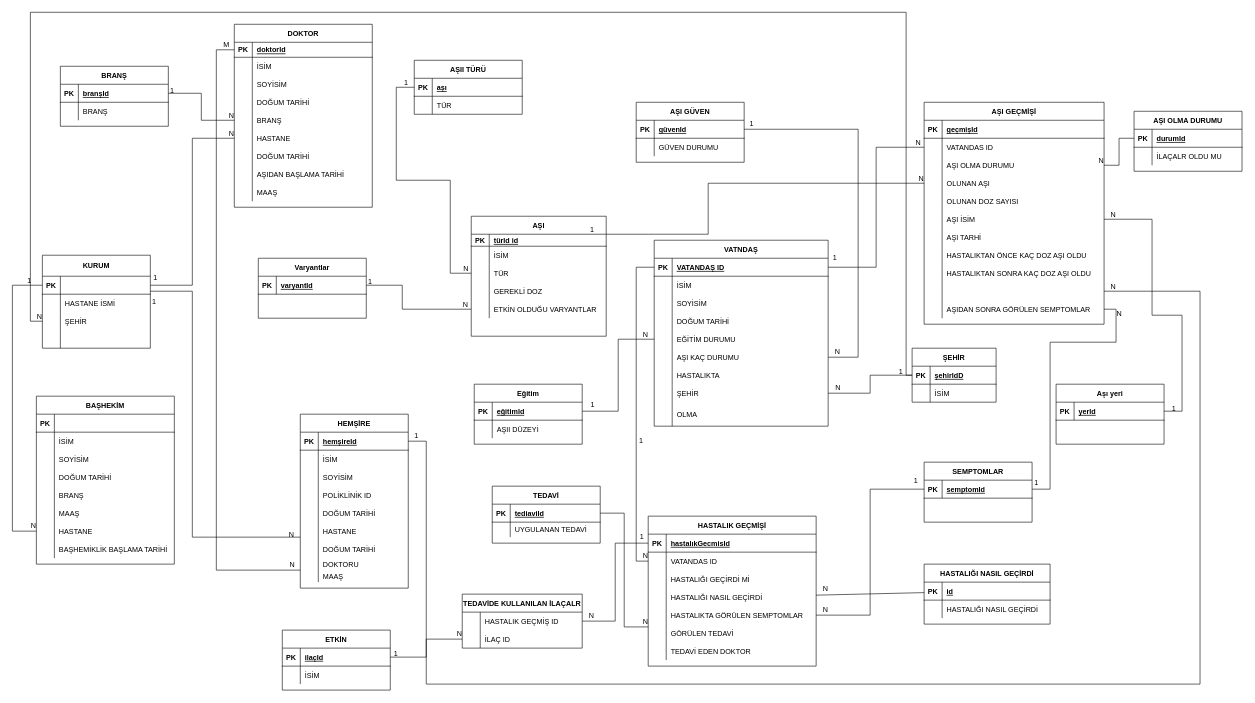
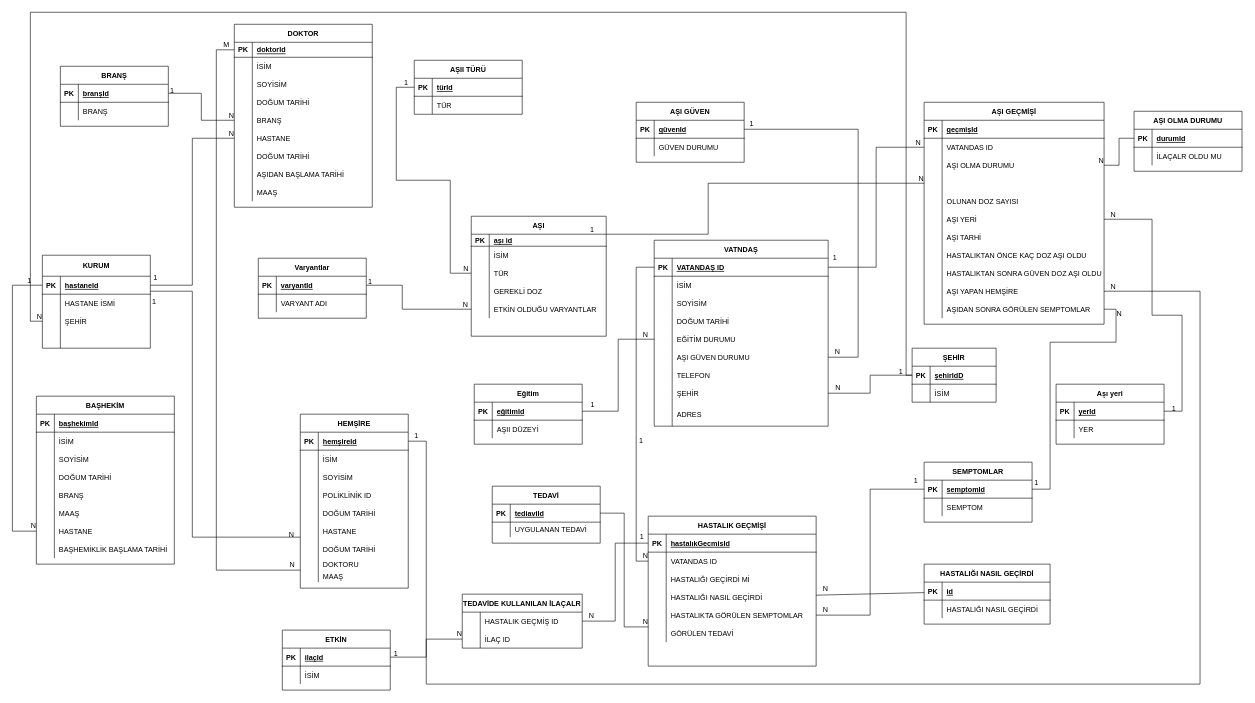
(443, 88) -> (447, 88)
(1023, 183) -> none
(962, 220) -> (962, 220)
(508, 241) -> (504, 241)
(1011, 274) -> (1015, 274)
none -> (105, 285)
none -> (1023, 291)
none -> (321, 303)
(703, 358) -> (707, 358)
(697, 376) -> (691, 376)
(685, 415) -> (687, 415)
none -> (114, 423)
none -> (1119, 429)
none -> (987, 507)
(741, 651) -> none
